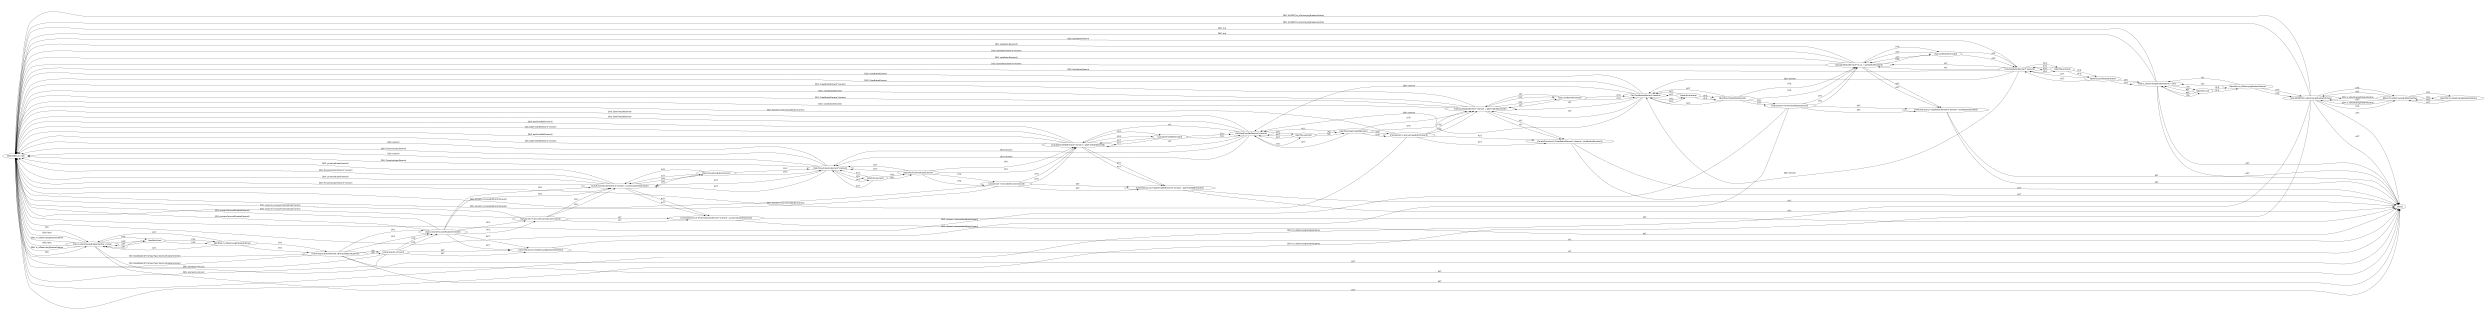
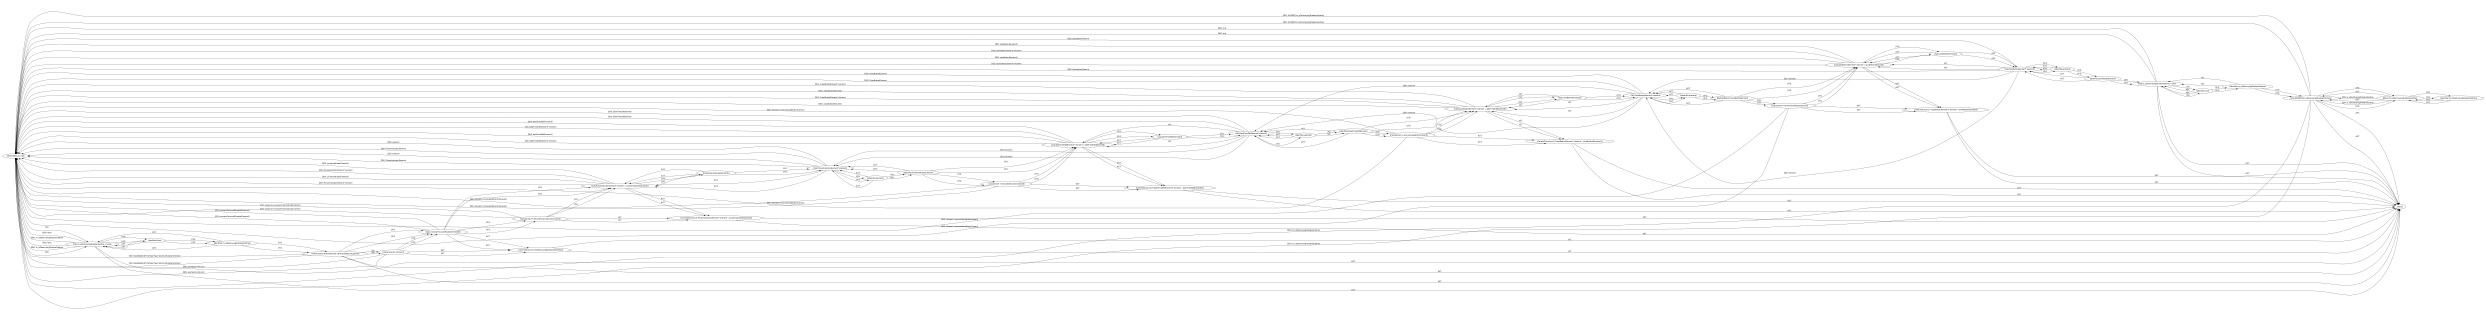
(1859, 65) -> (1859, 65)
(1732, 98) -> (1732, 98)
(716, 173) -> (716, 173)
